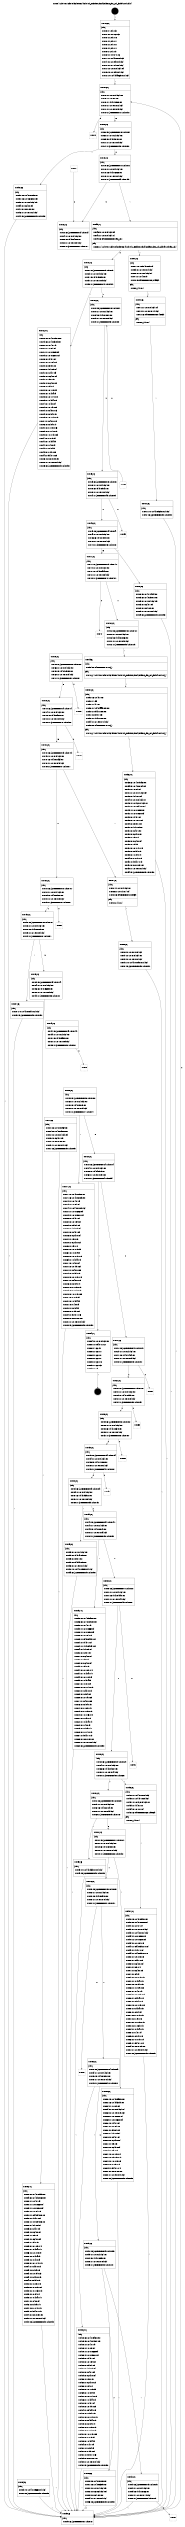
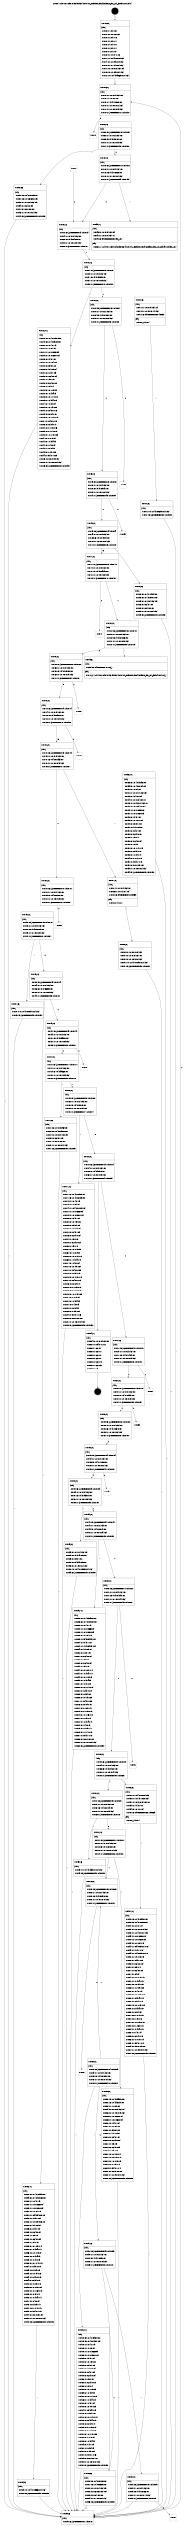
(115, 118) -> none
(117, 255) -> (86, 254)
(144, 274) -> none
(108, 408) -> (123, 403)
none -> (94, 651)
(126, 712) -> none
(47, 908) -> none
none -> (54, 1009)
none -> (62, 1068)
(123, 1459) -> none
(102, 1982) -> (98, 1983)
(47, 2420) -> (35, 2402)
